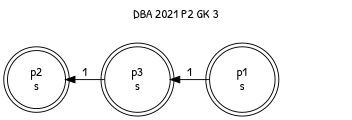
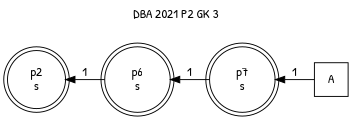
(137, 80) -> (137, 80)
(242, 80) -> (242, 80)
none -> (331, 80)
